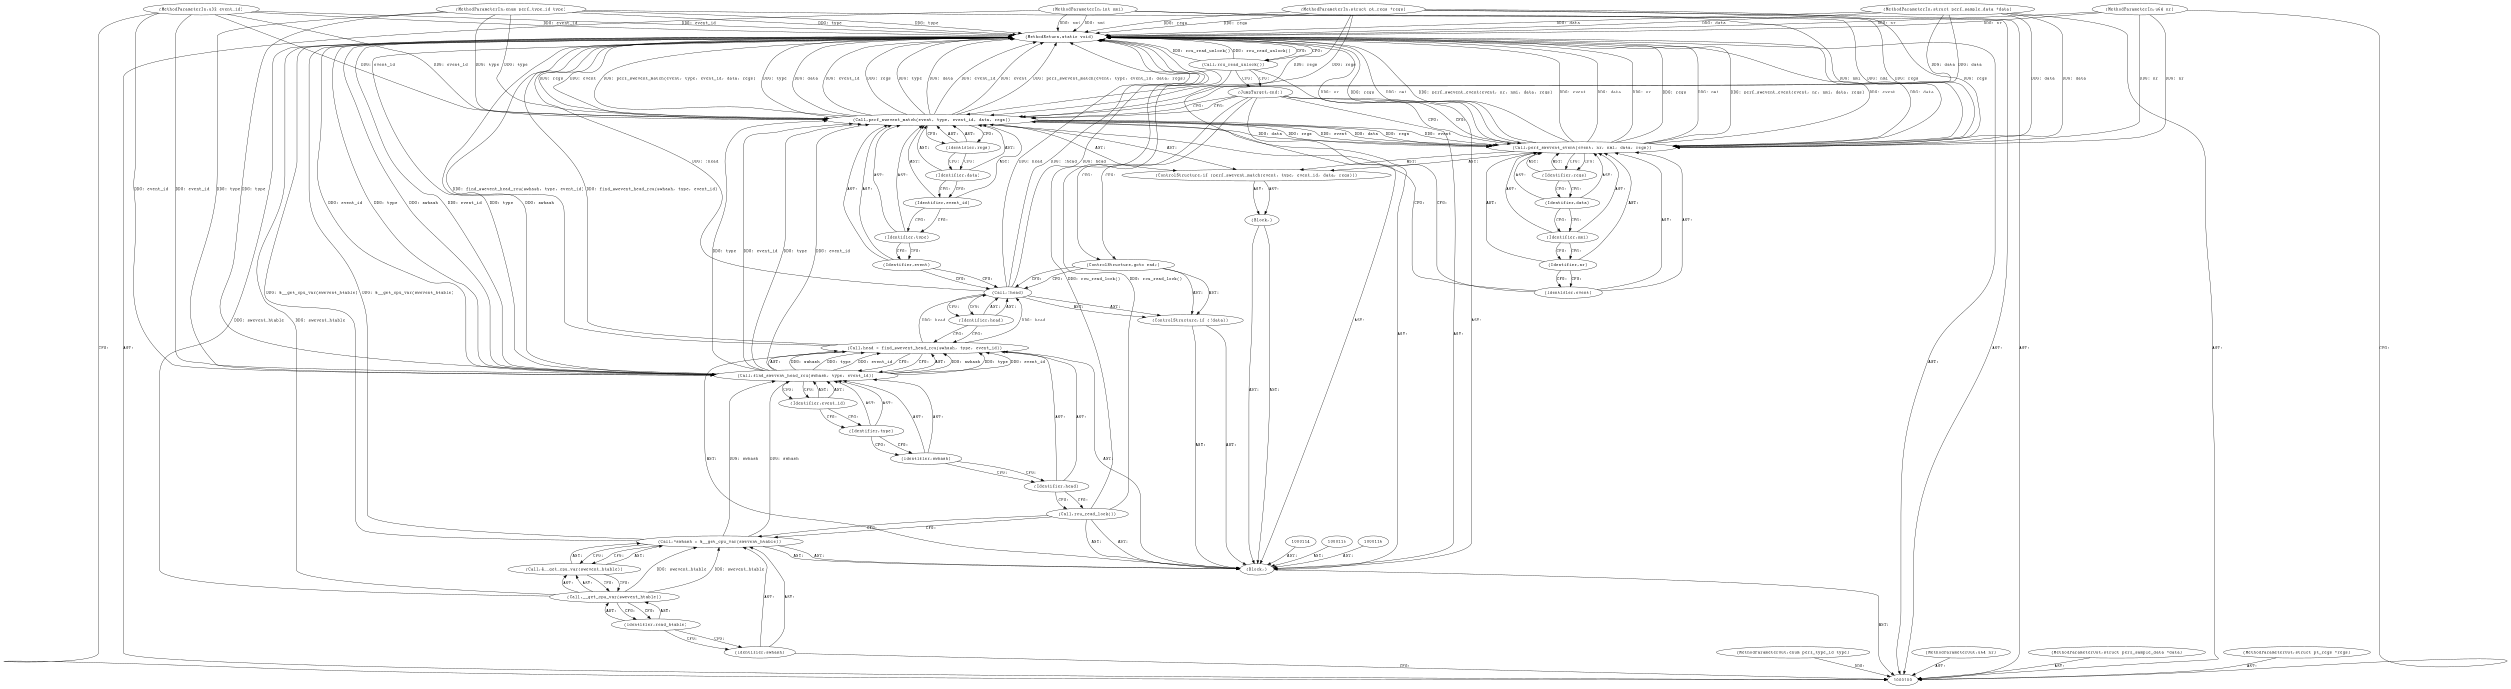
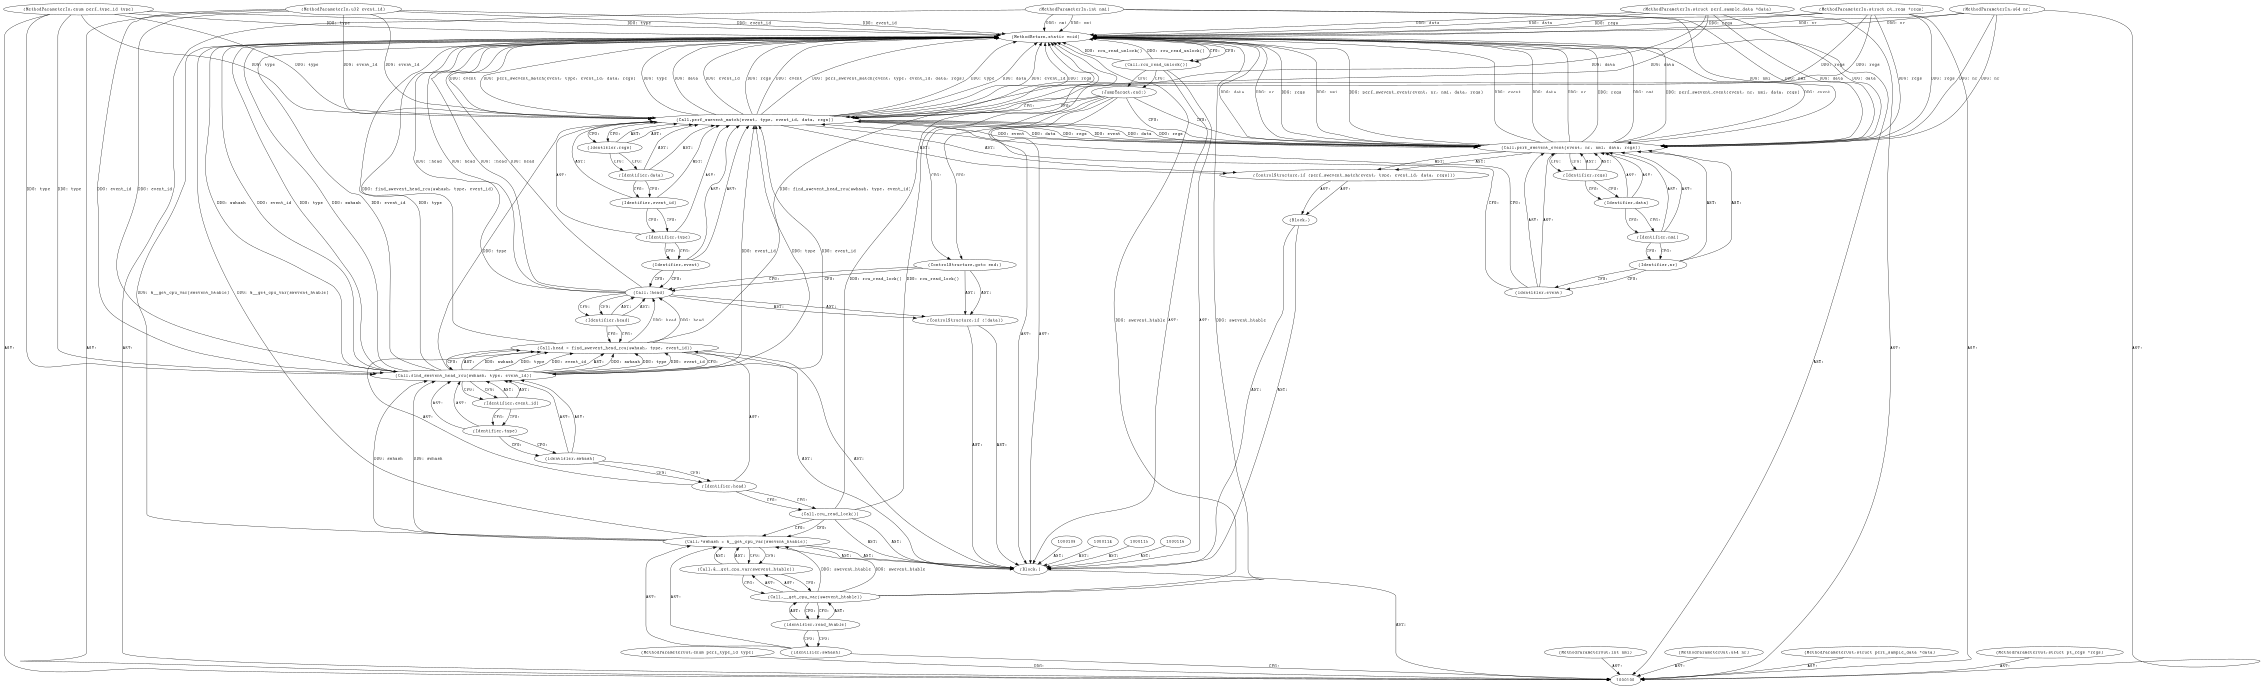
(105, 348) -> (93, 348)
(2386, 348) -> (2139, 348)
none -> (1067, 542)
none -> (1596, 652)
